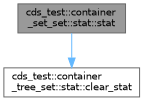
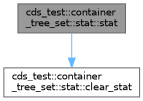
(72, 18) -> (72, 18)
